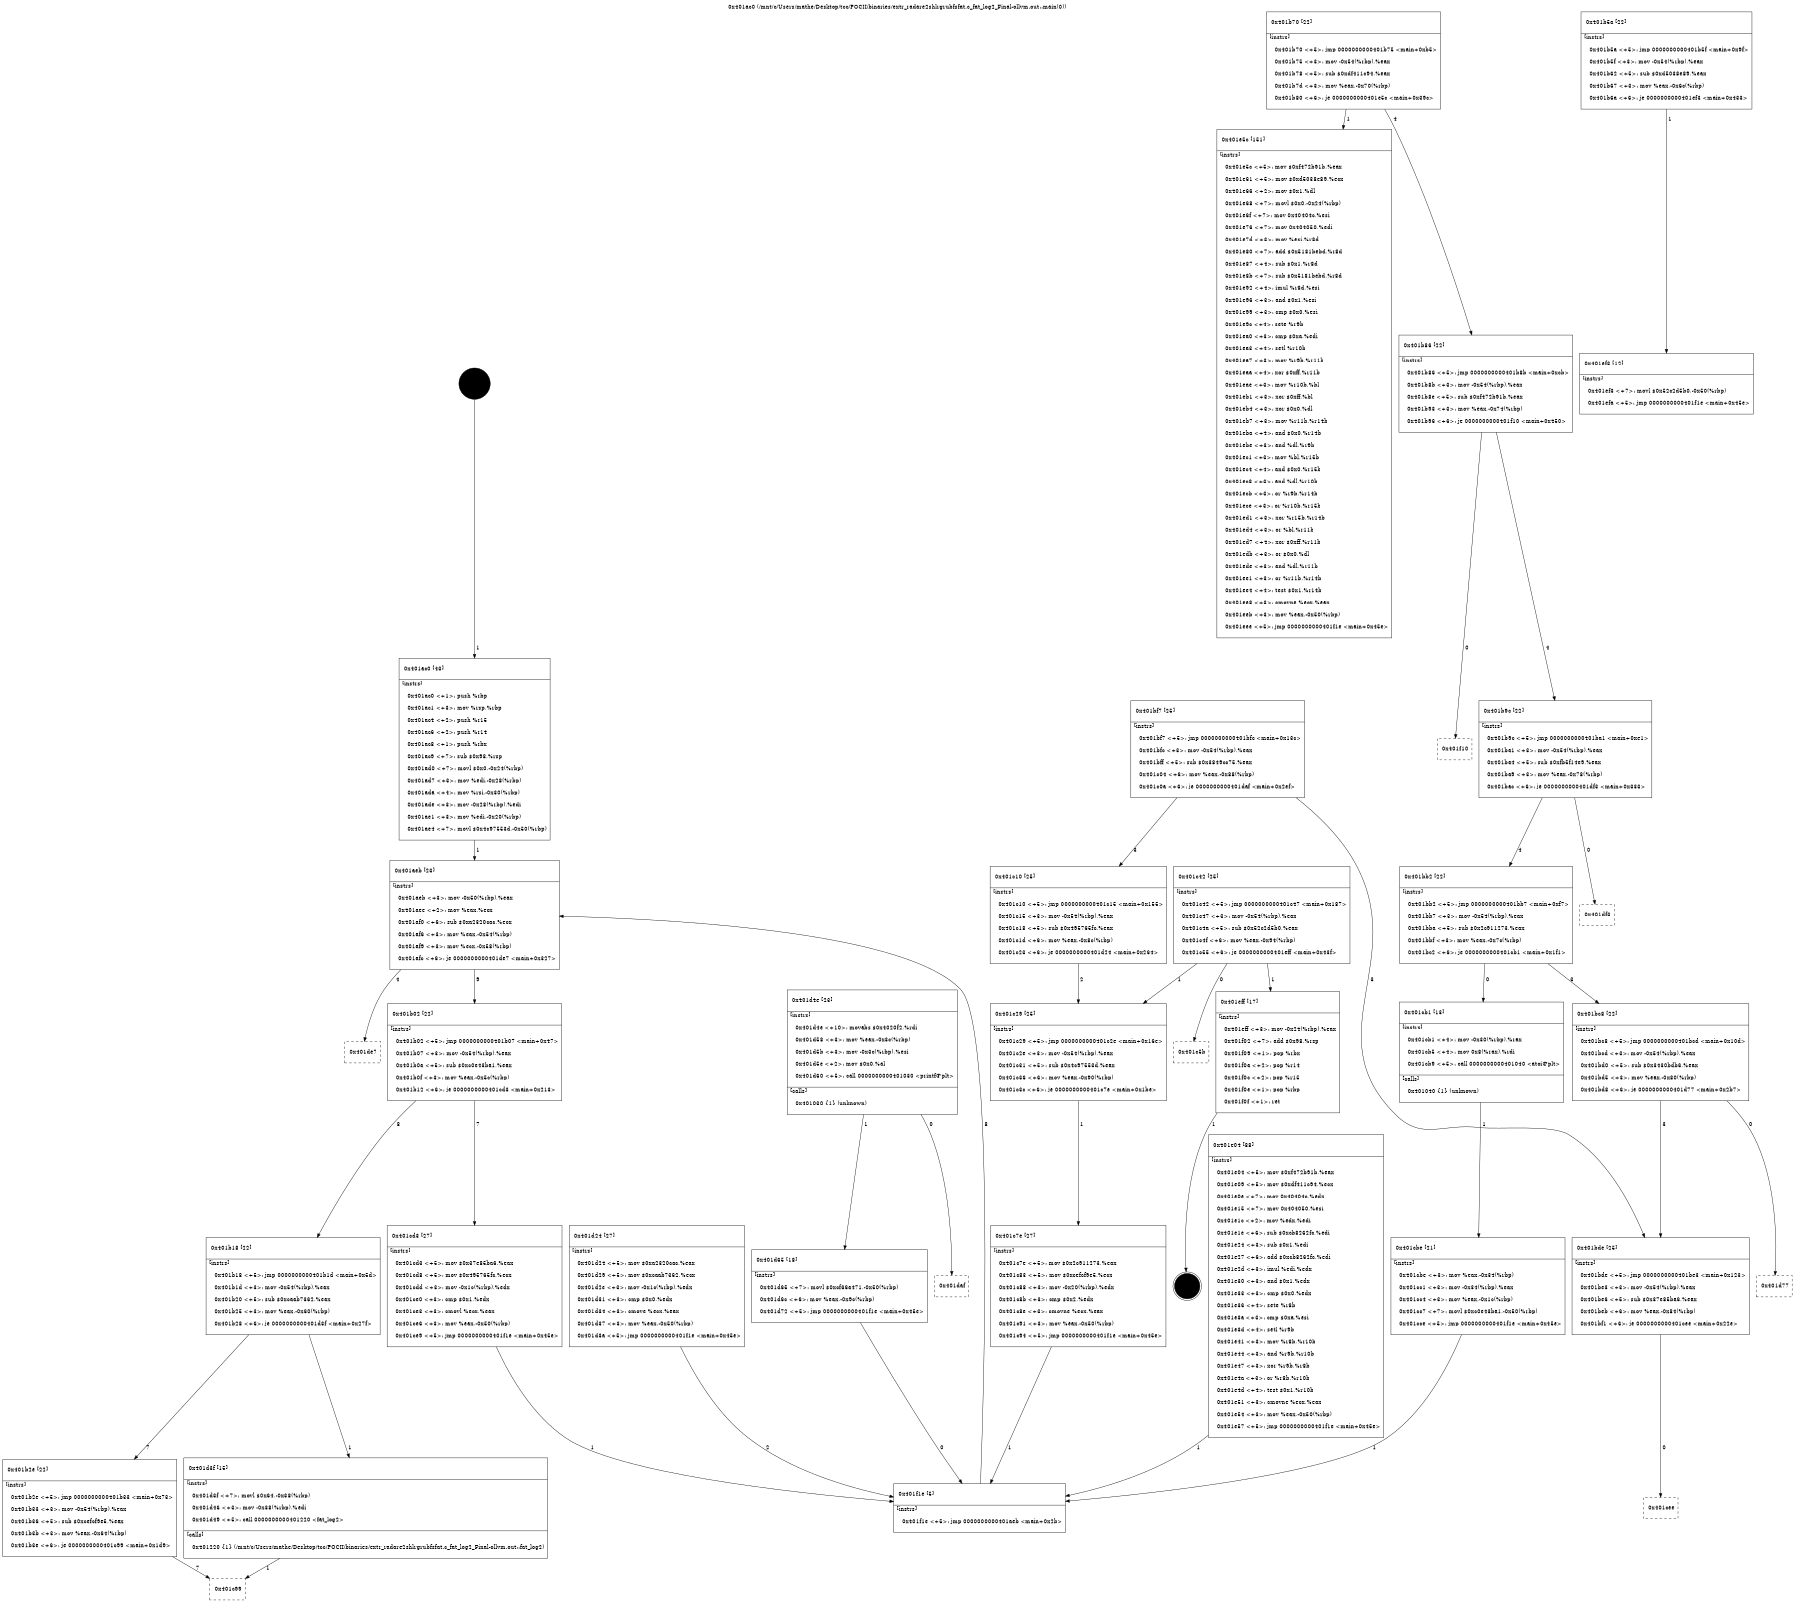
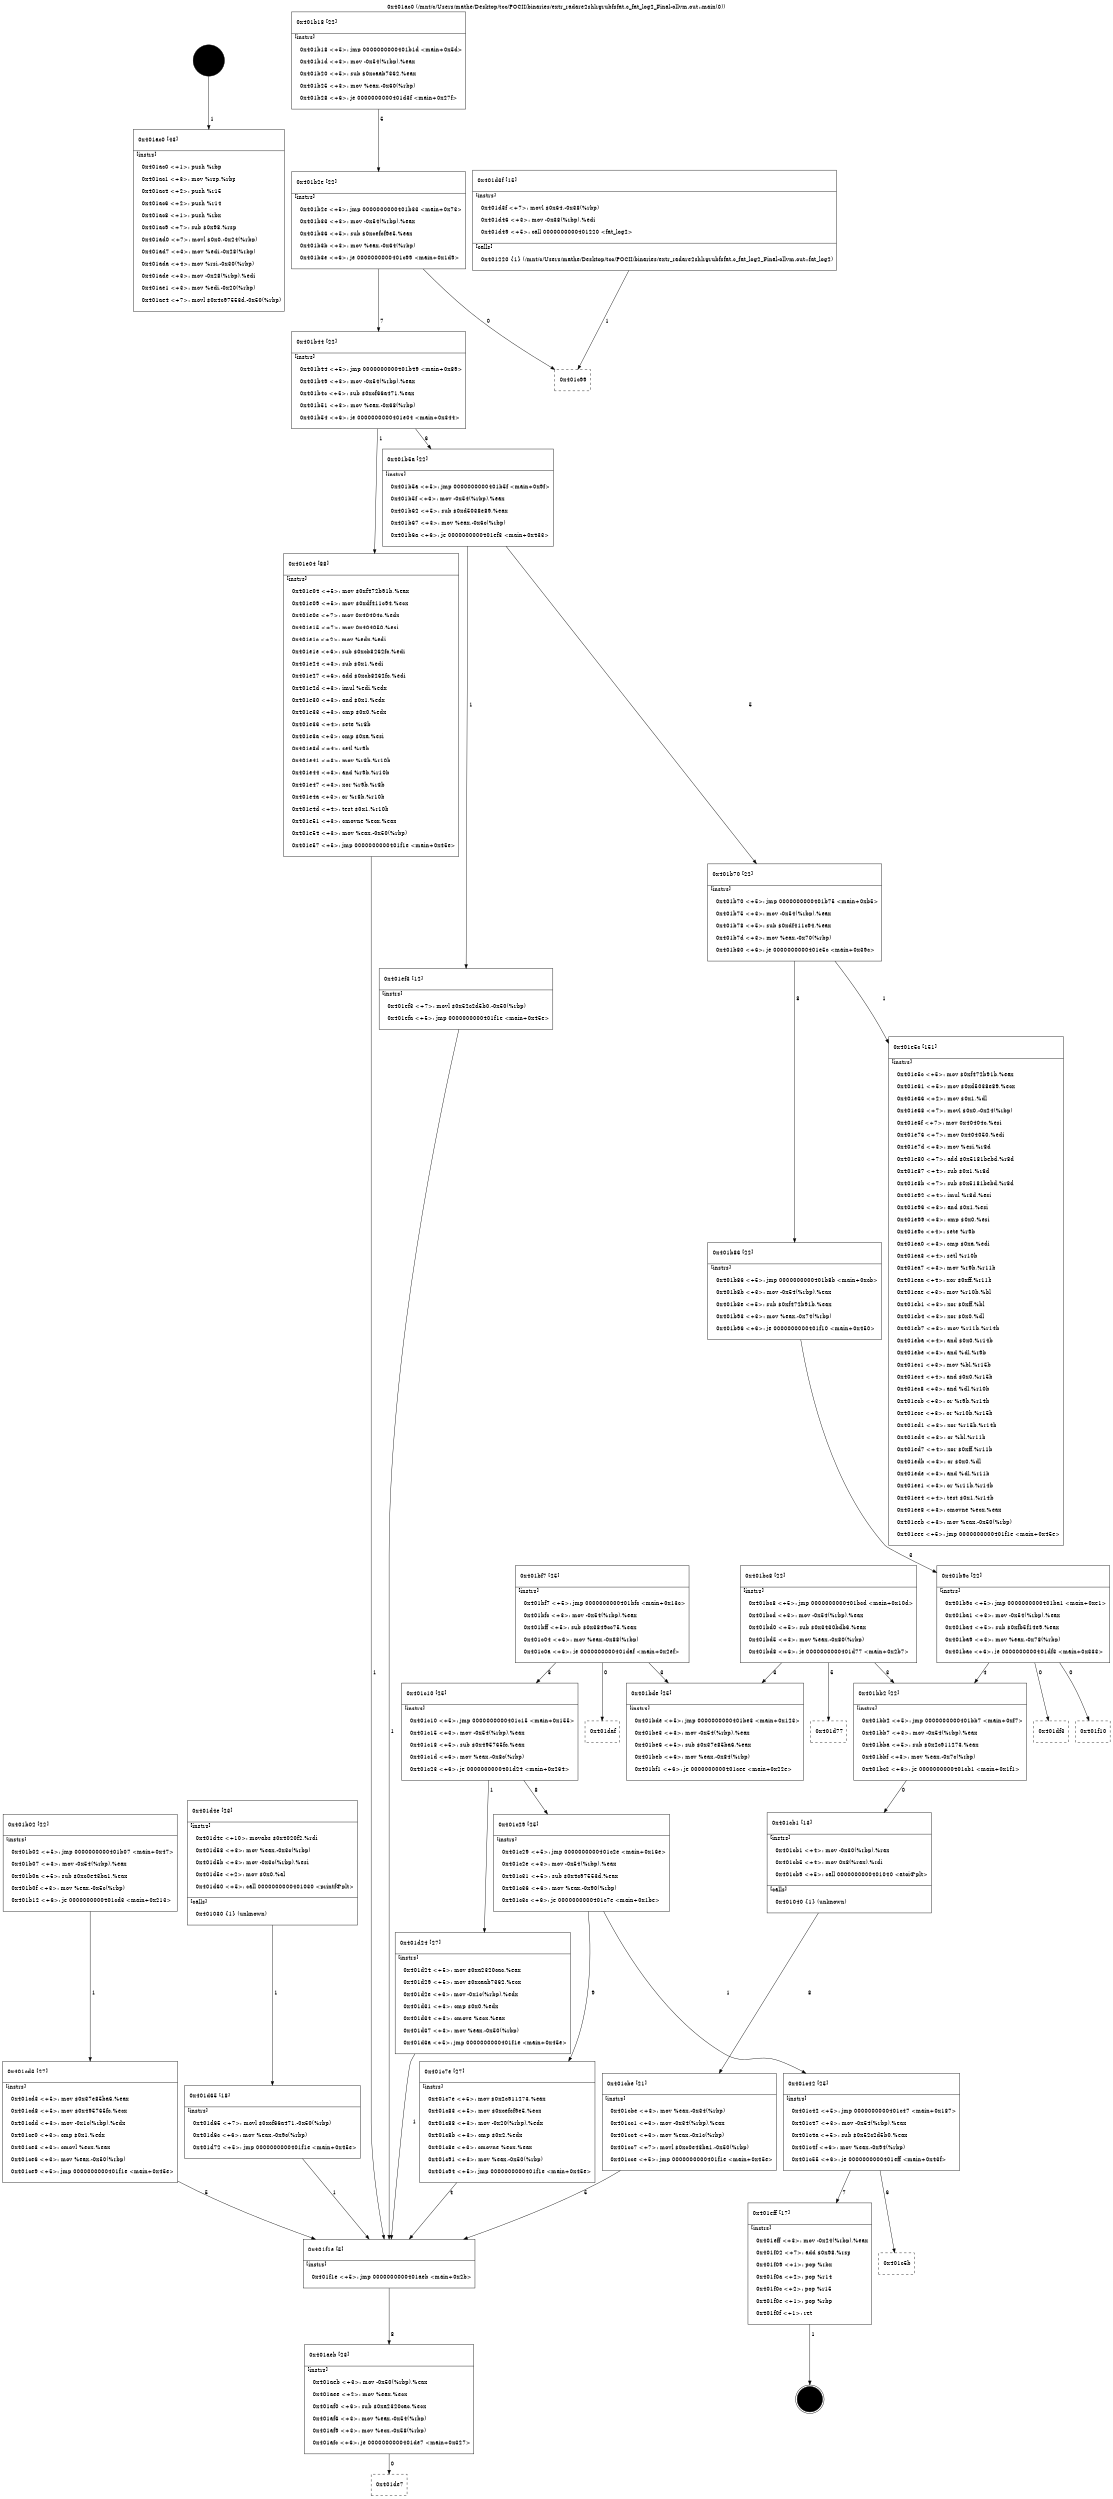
(1394, 119) -> (797, 999)
none -> (379, 380)
(1469, 583) -> (1075, 1689)
(1547, 648) -> (910, 1555)
none -> (630, 703)
(475, 848) -> none
(397, 980) -> (392, 2464)
(1081, 980) -> (535, 1790)
(1221, 980) -> (887, 2193)
(1272, 980) -> (843, 2193)
(1172, 982) -> (682, 2021)
(1572, 982) -> (883, 1671)
(475, 985) -> none
(477, 1125) -> (93, 1993)
(1081, 1125) -> (592, 1993)
(1483, 1125) -> (809, 1993)
(1750, 1125) -> (831, 1673)
(362, 1163) -> none
(946, 1191) -> (602, 1690)
(329, 1394) -> none
(147, 1448) -> (381, 119)
(592, 1448) -> (206, 2193)
(767, 1448) -> (414, 2122)
(941, 1448) -> (334, 2193)
(1009, 1448) -> (451, 2193)
(1374, 1448) -> (585, 2193)
(1661, 1508) -> none
(197, 1568) -> (488, 321)
none -> (389, 1629)
none -> (487, 1854)
